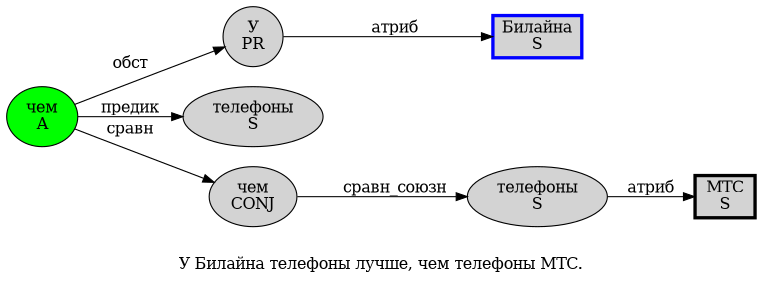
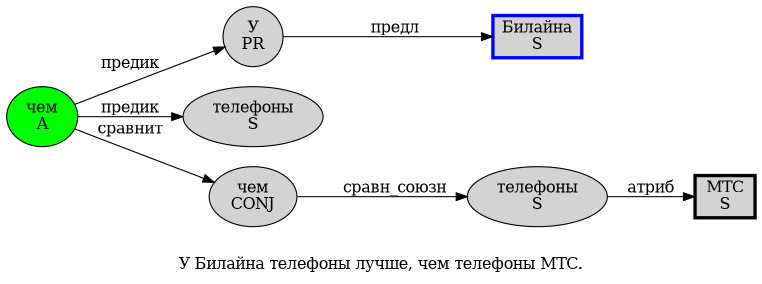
(395, 28) -> (395, 28)
(130, 64) -> (130, 64)
(130, 129) -> (130, 129)
